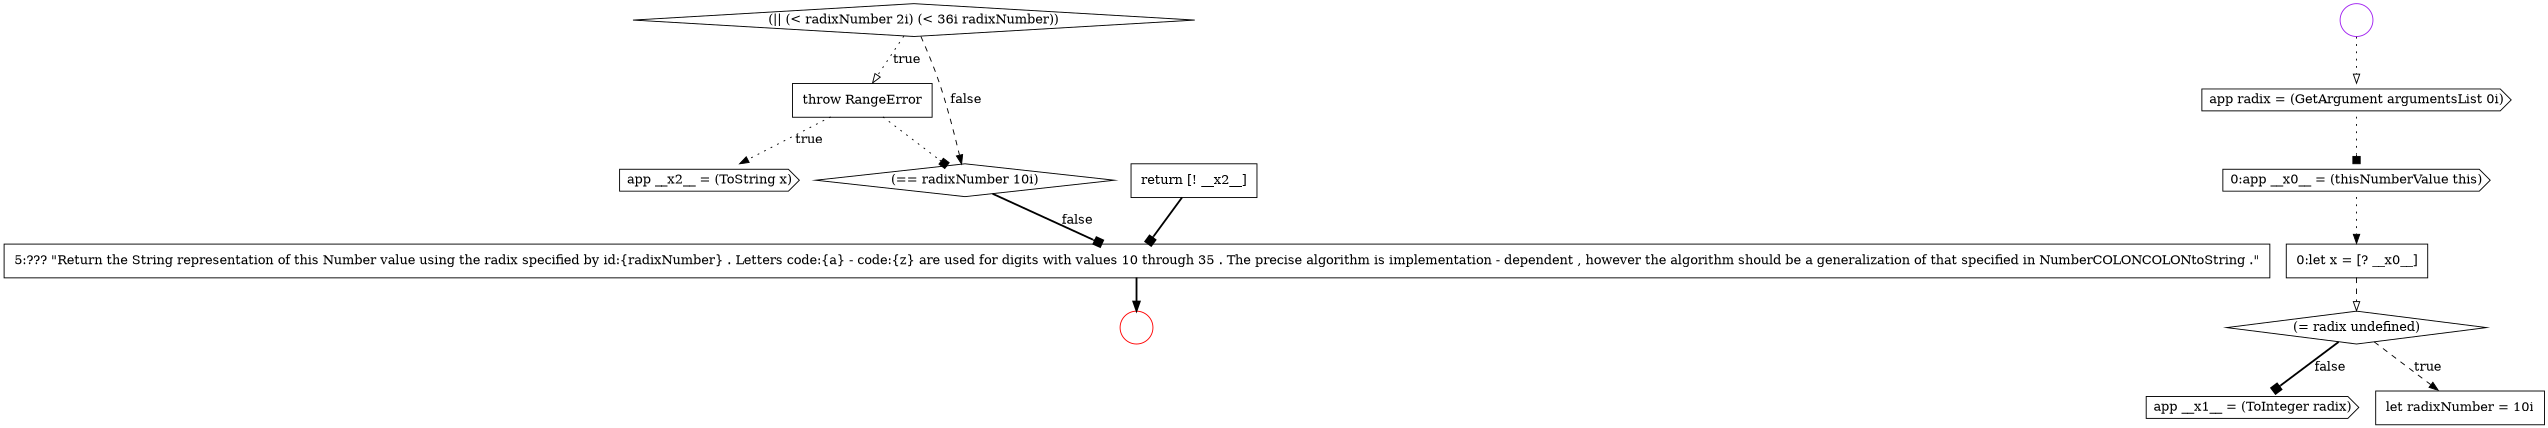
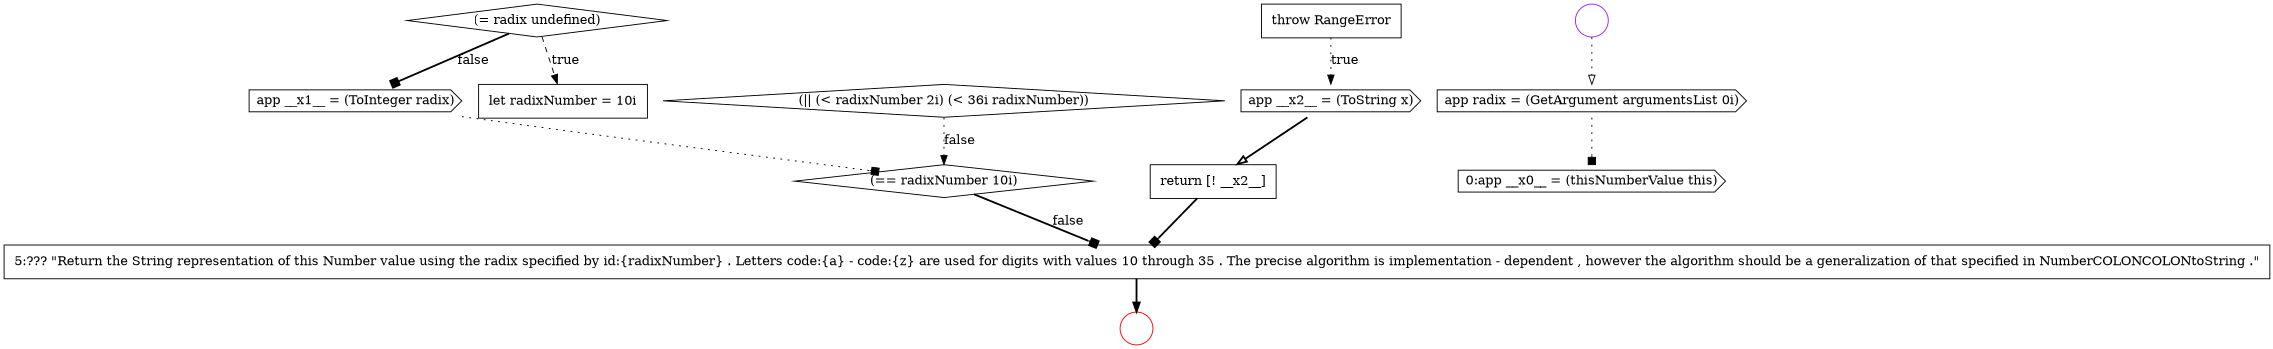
(891, 56) -> none
(943, 95) -> (944, 136)
(911, 138) -> (666, 144)
none -> (1276, 138)
(2357, 261) -> none
